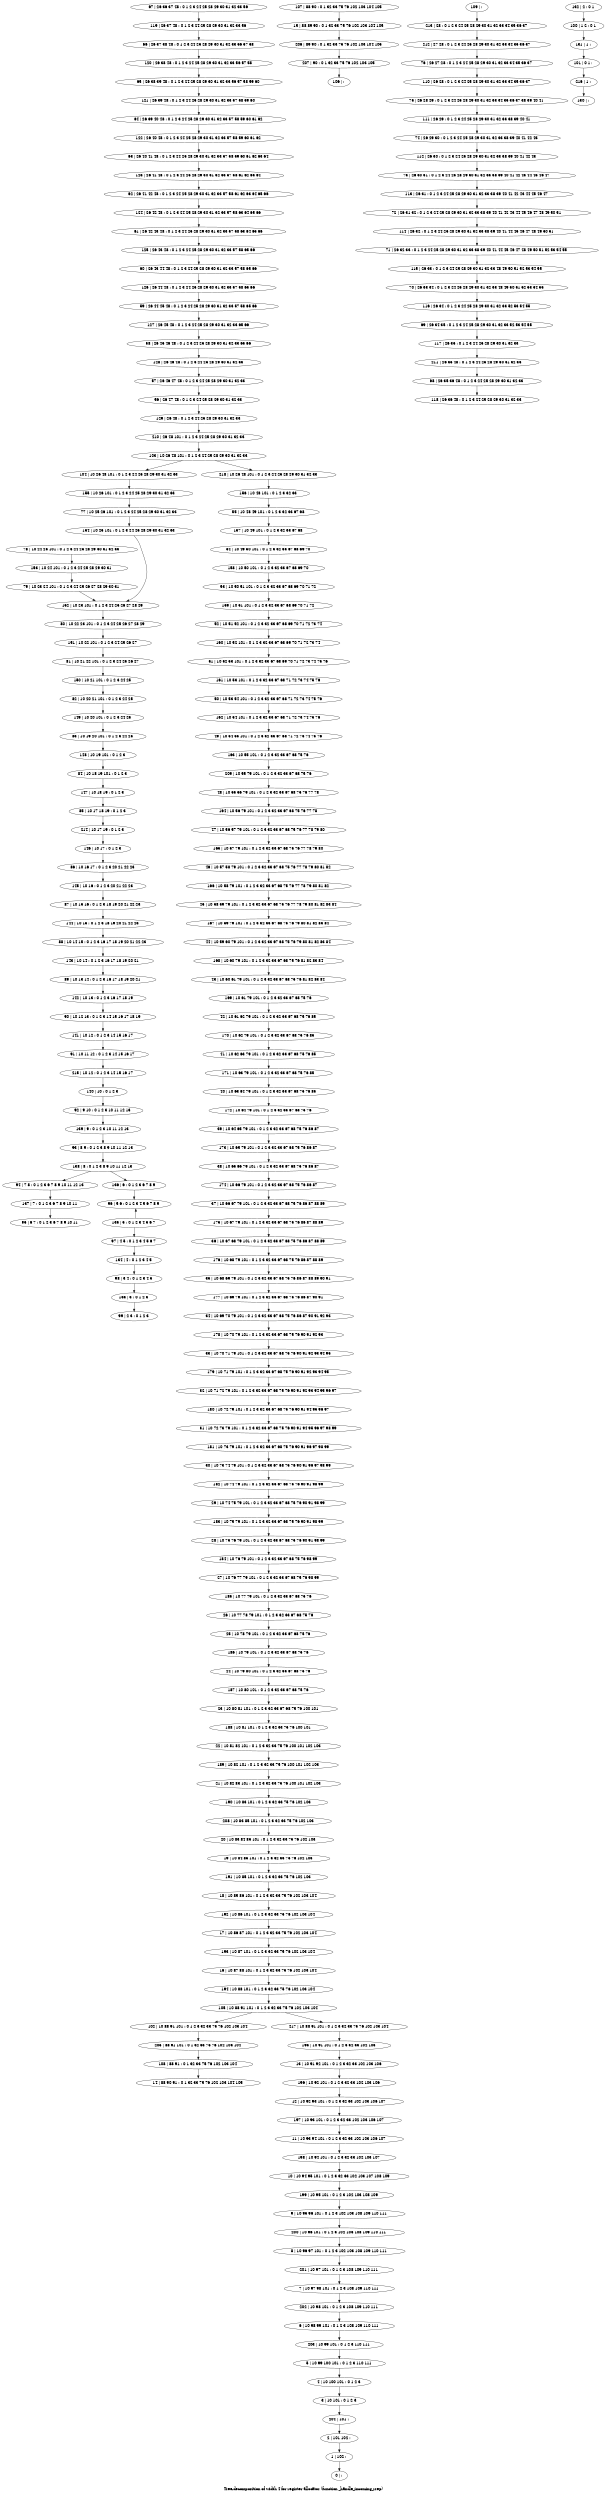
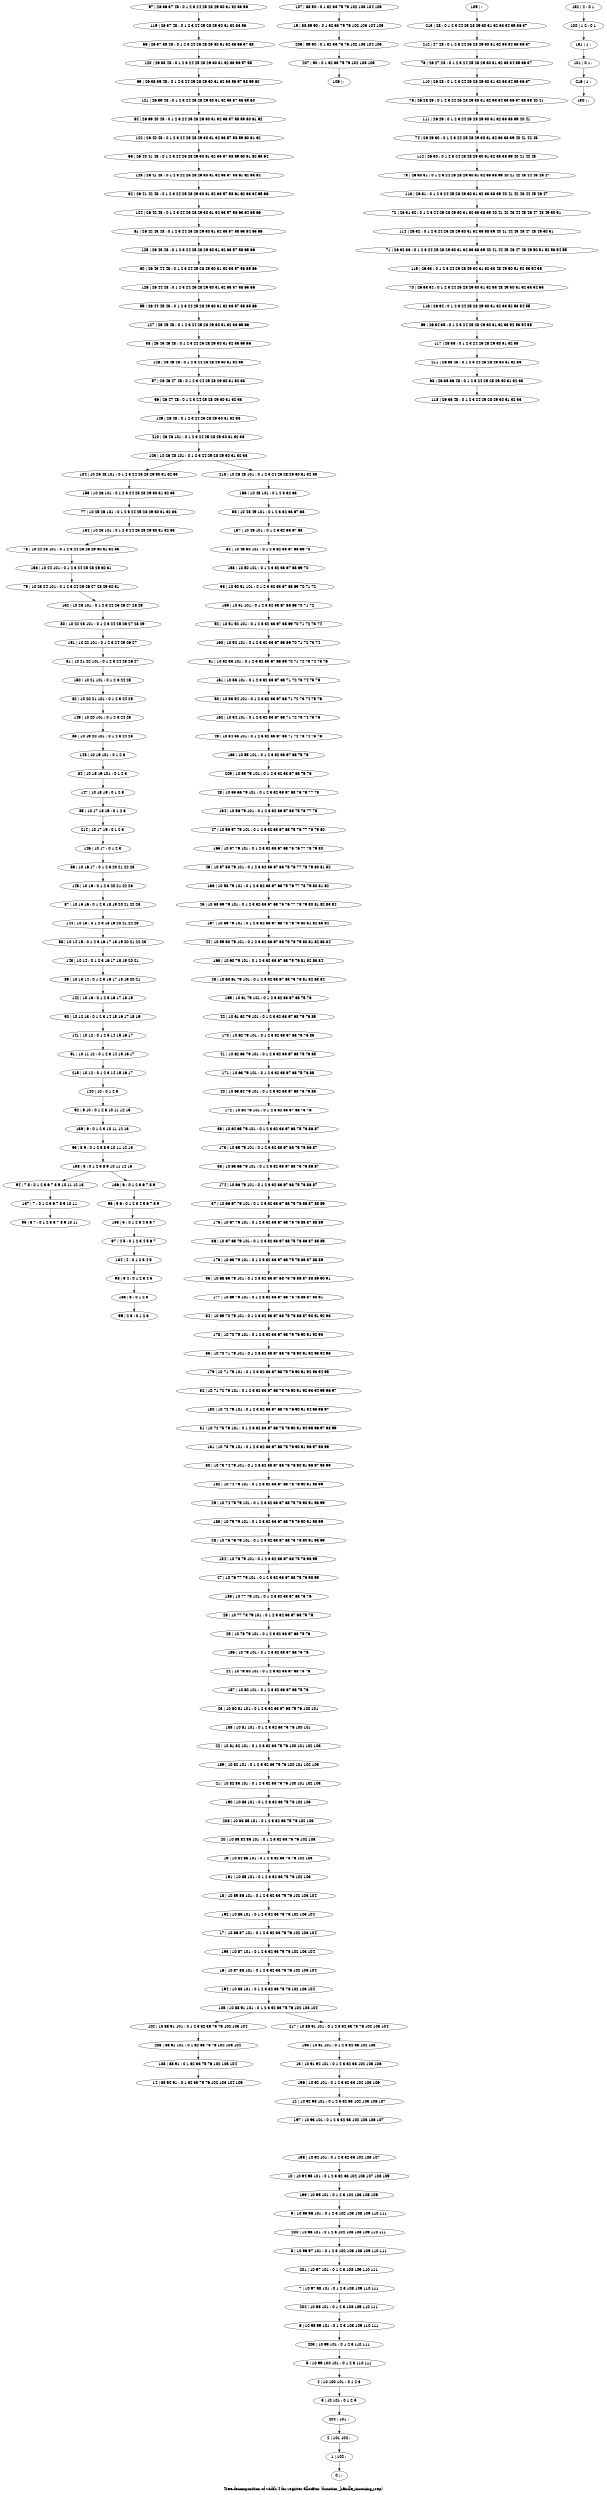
(147, 570) -> (102, 540)
(136, 1215) -> (132, 1212)
(339, 2139) -> none
